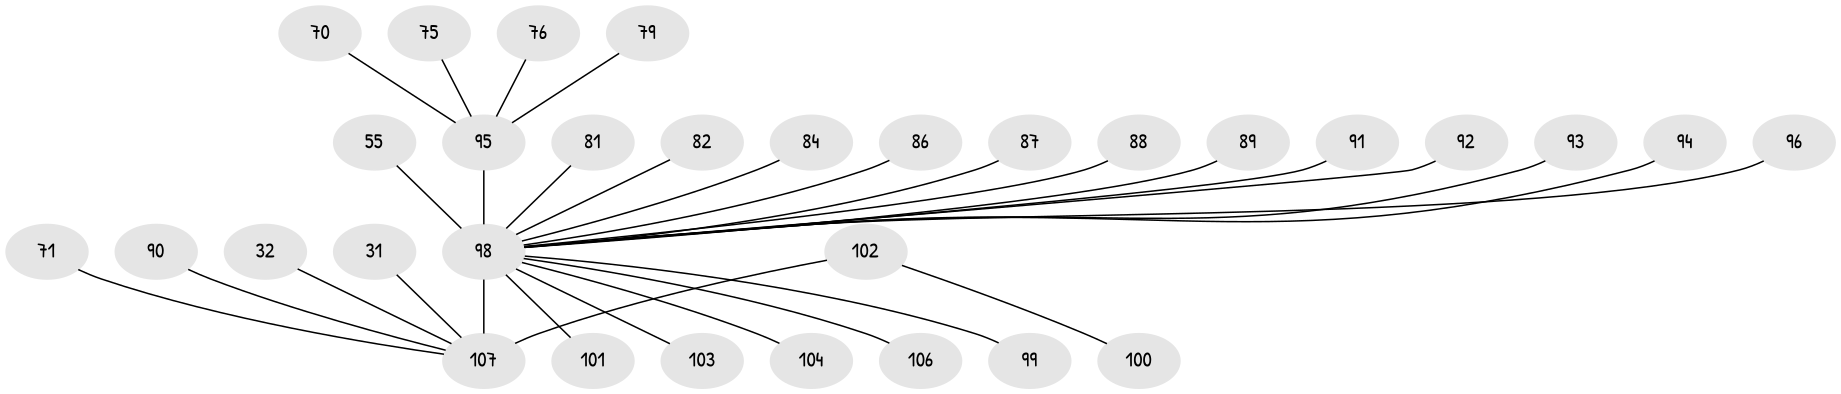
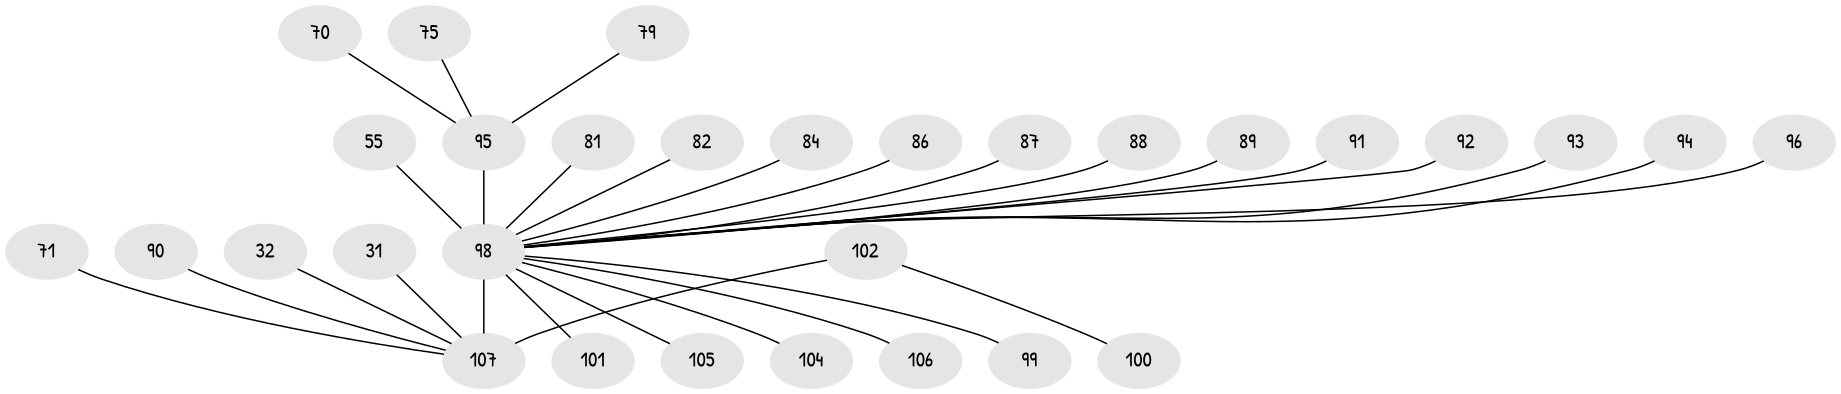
(538, 33) -> none
(702, 361) -> (702, 361)
